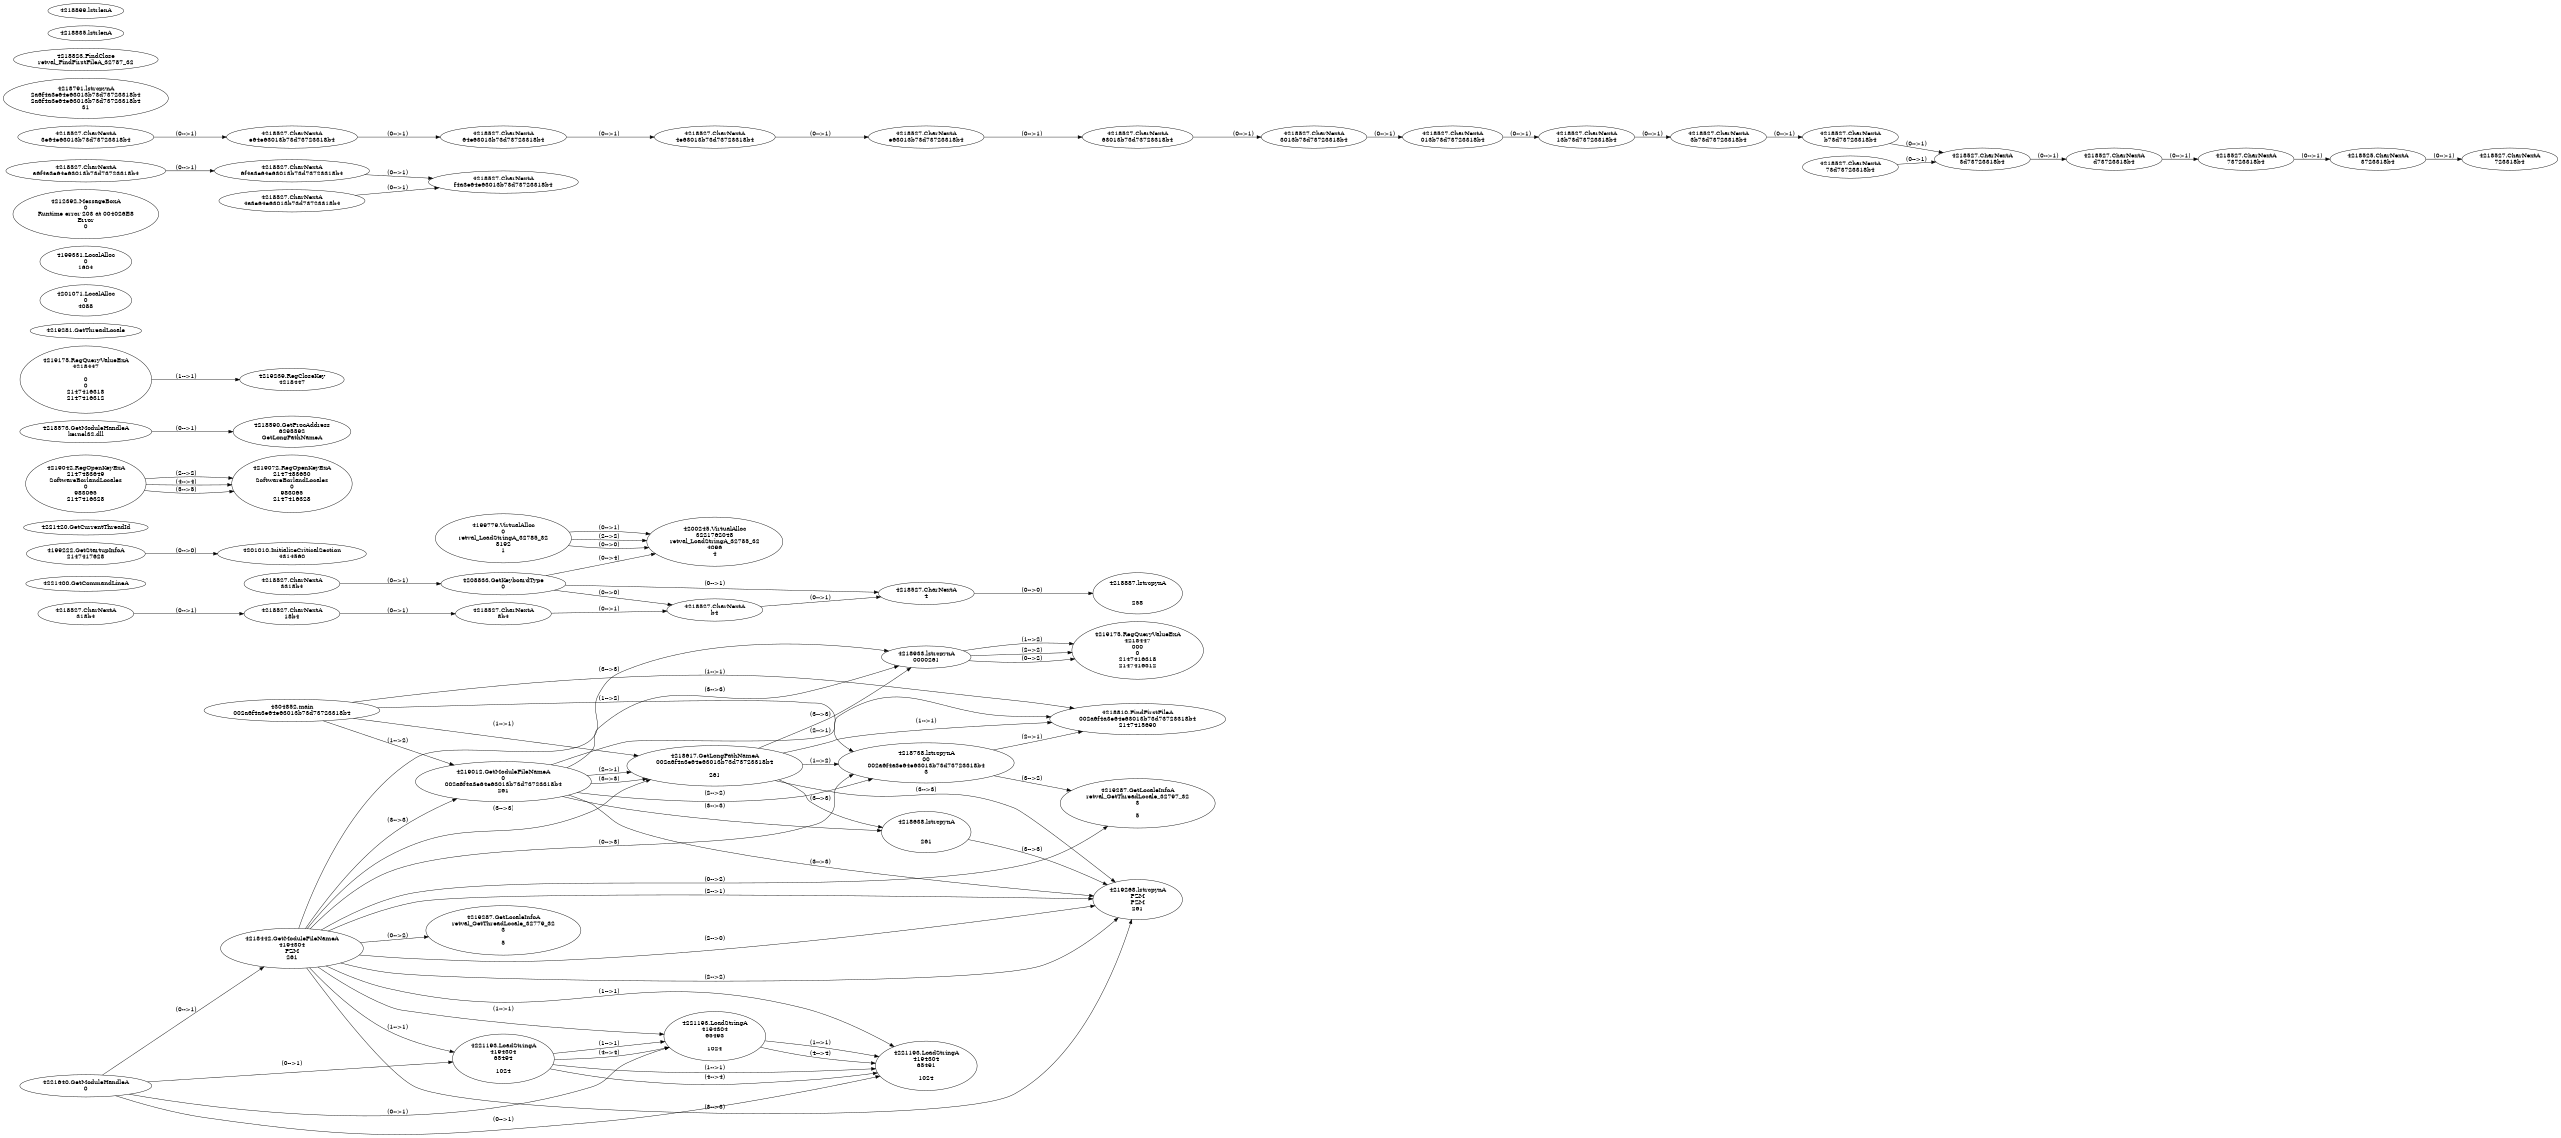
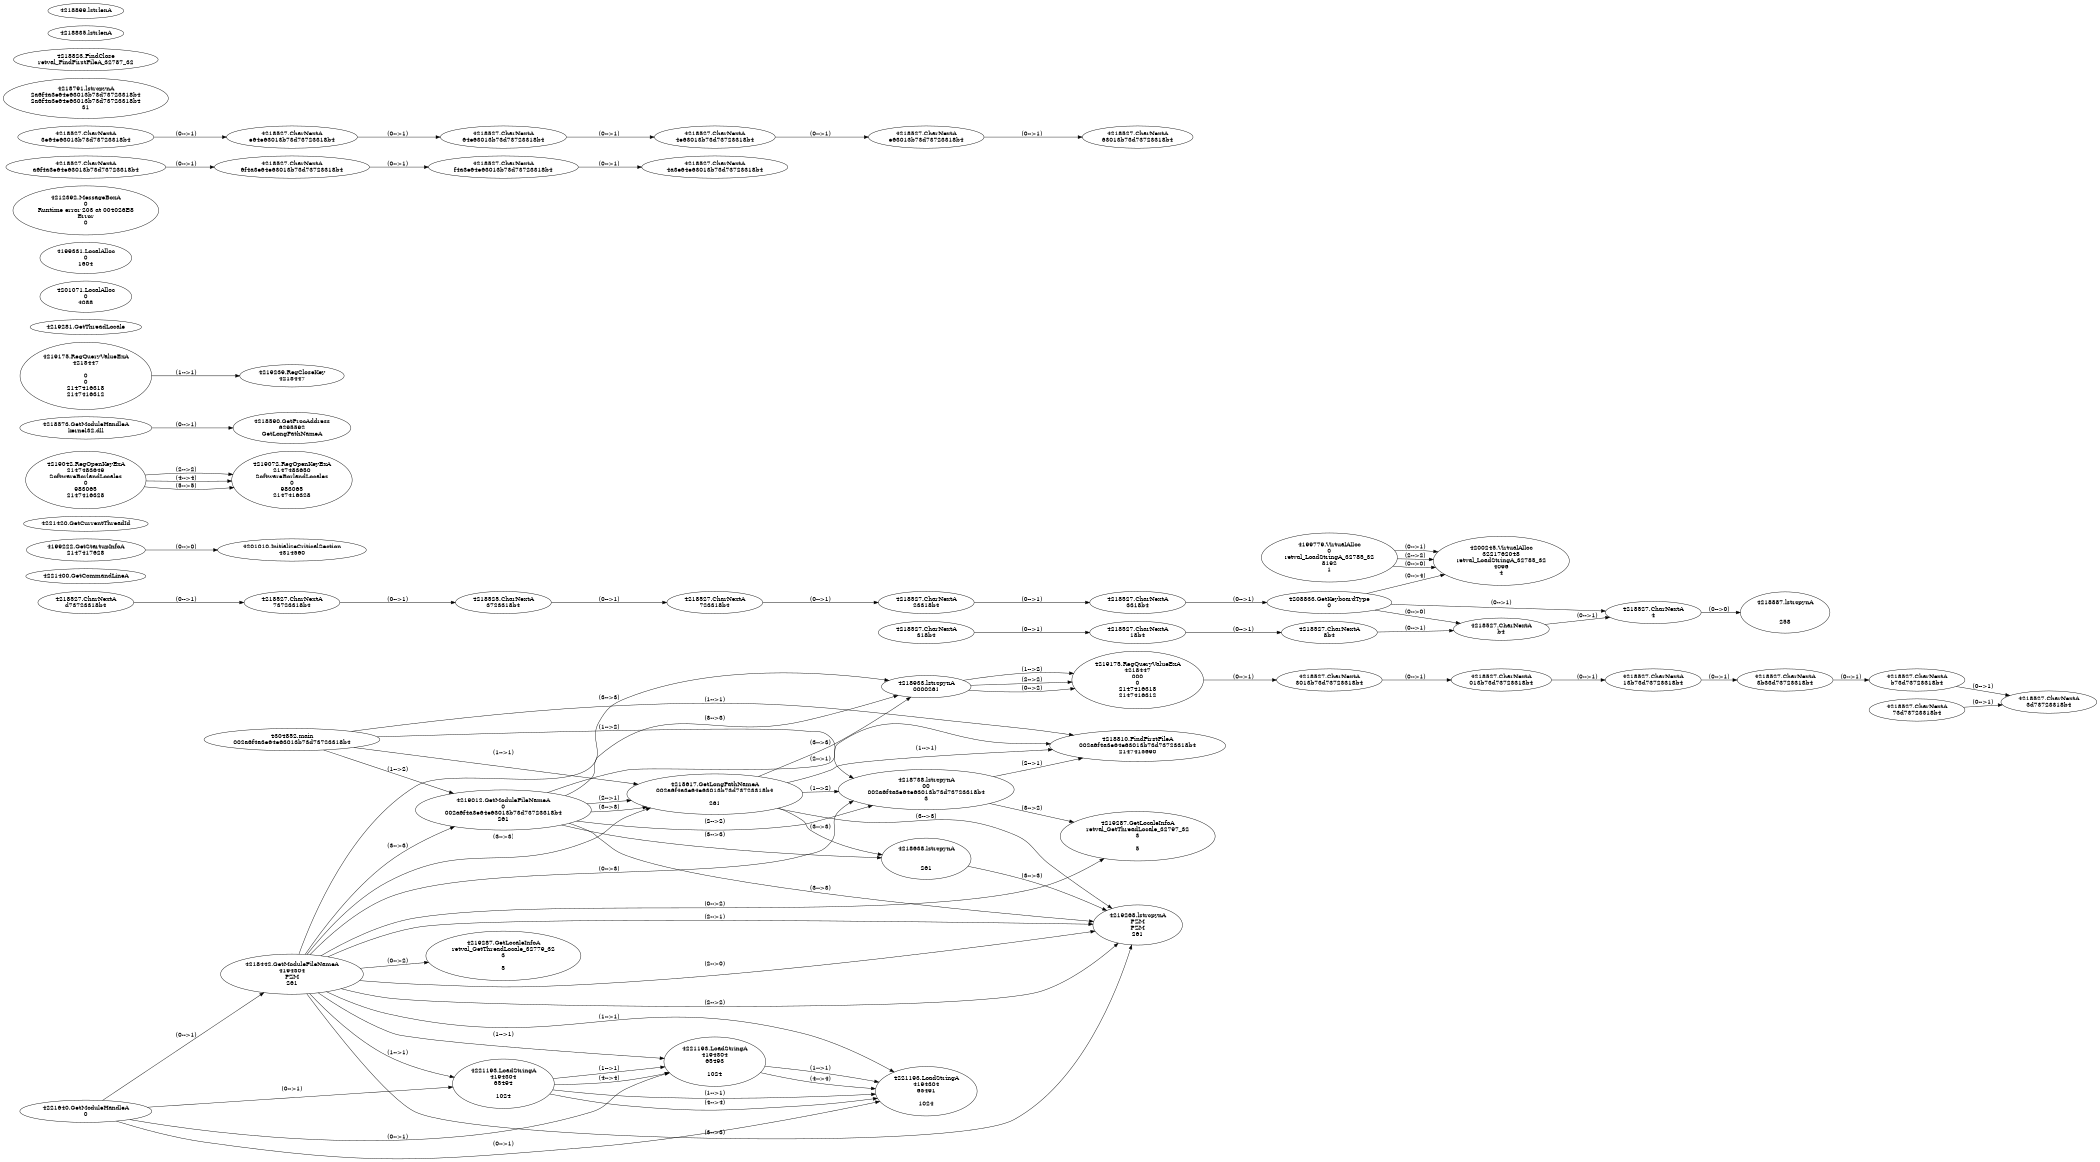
(1225, 137) -> (1238, 680)
(1719, 137) -> (1785, 680)
(2046, 159) -> none
(395, 192) -> (608, 167)
none -> (926, 602)
